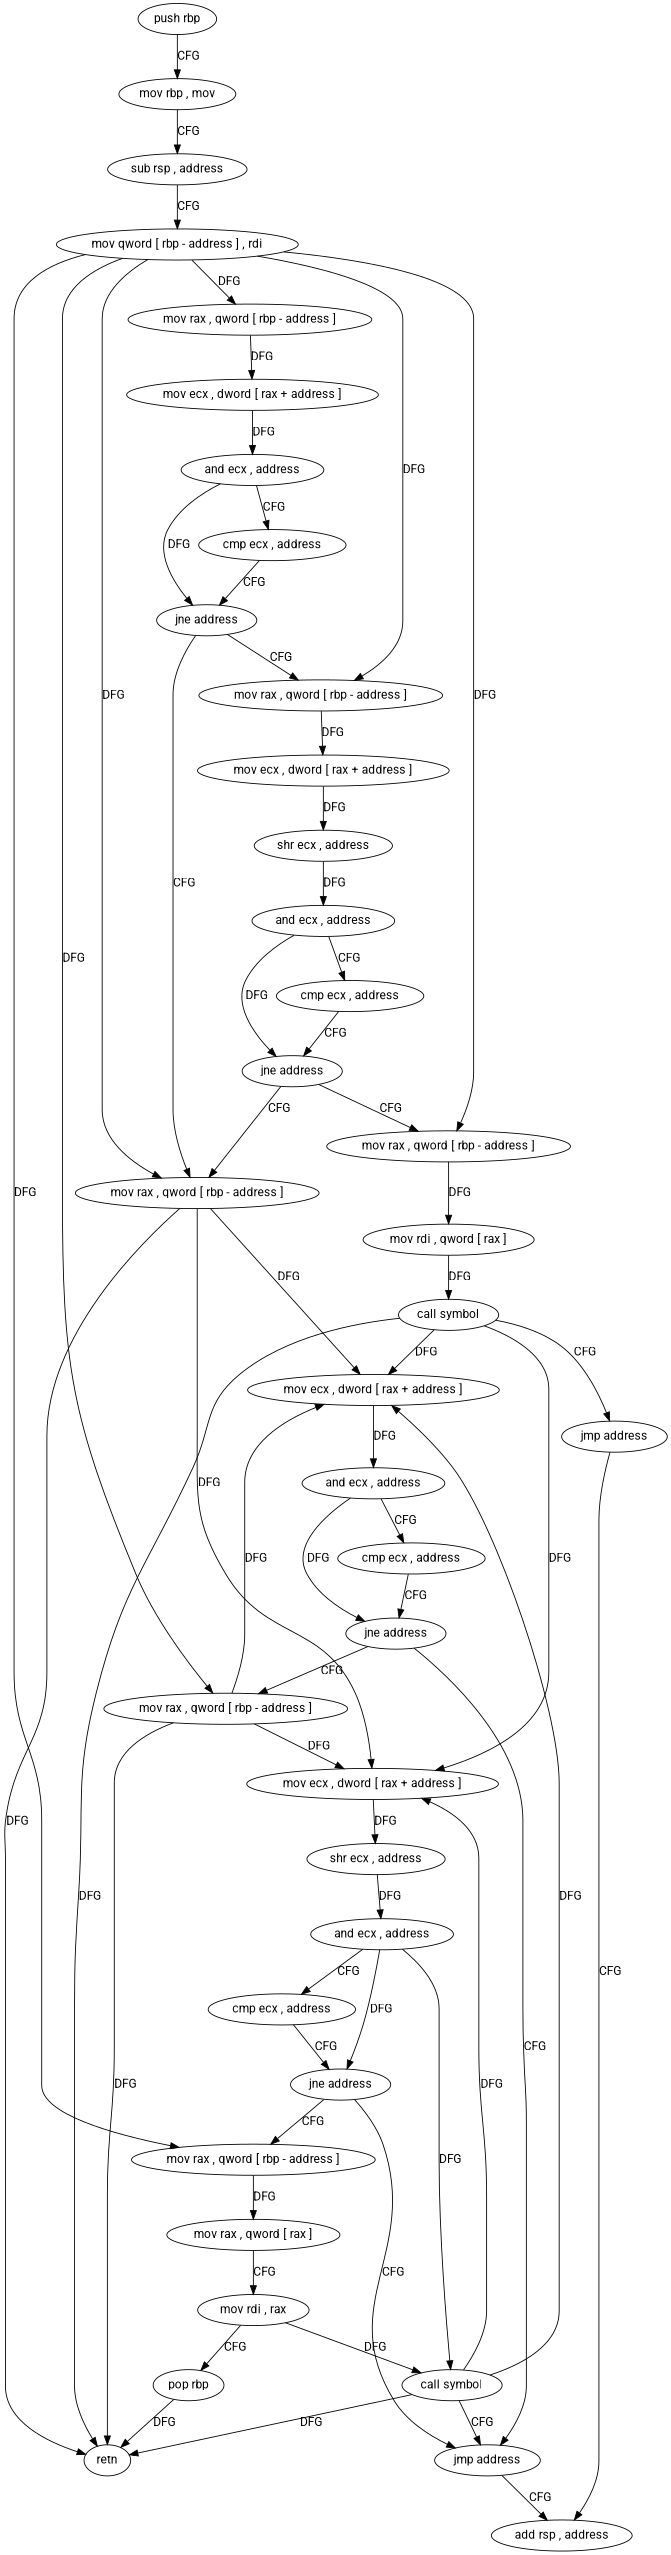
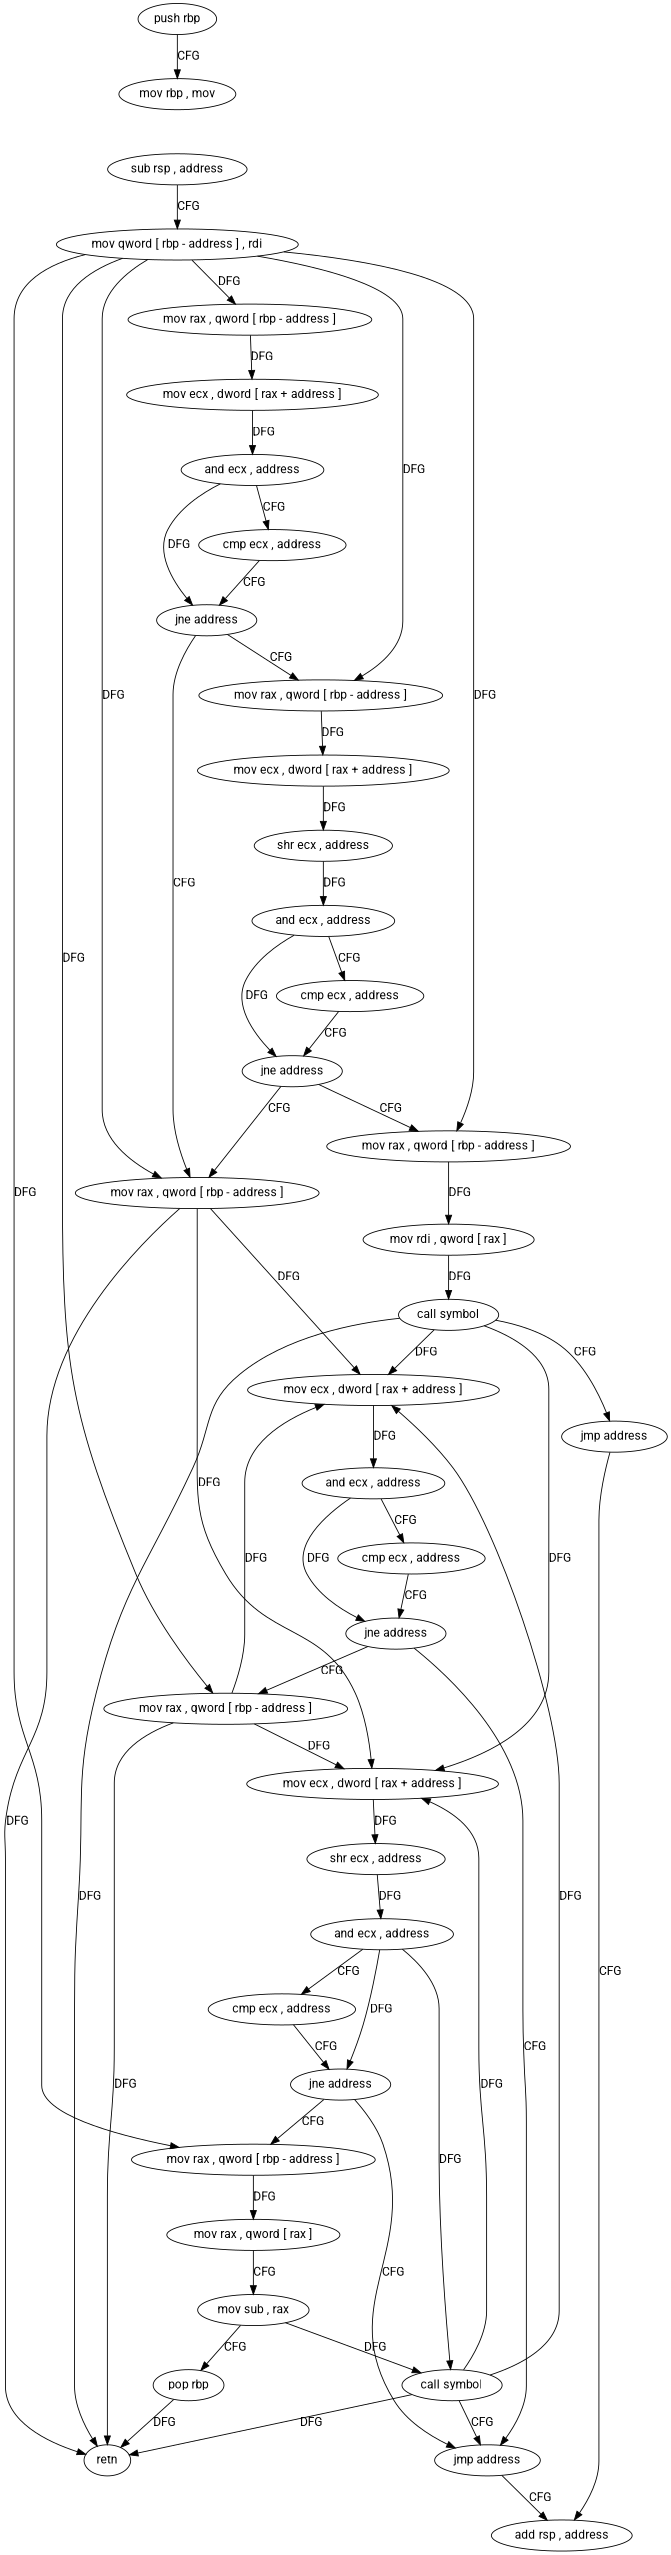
(177, 127) -> none
(253, 2310) -> (253, 2310)
